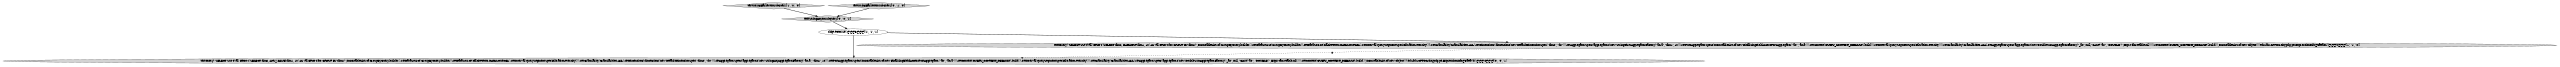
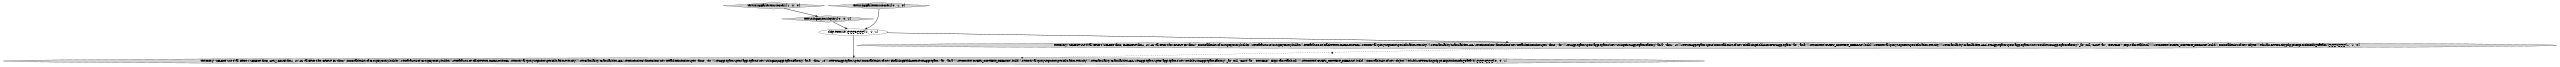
(854, 12) -> (876, 21)
